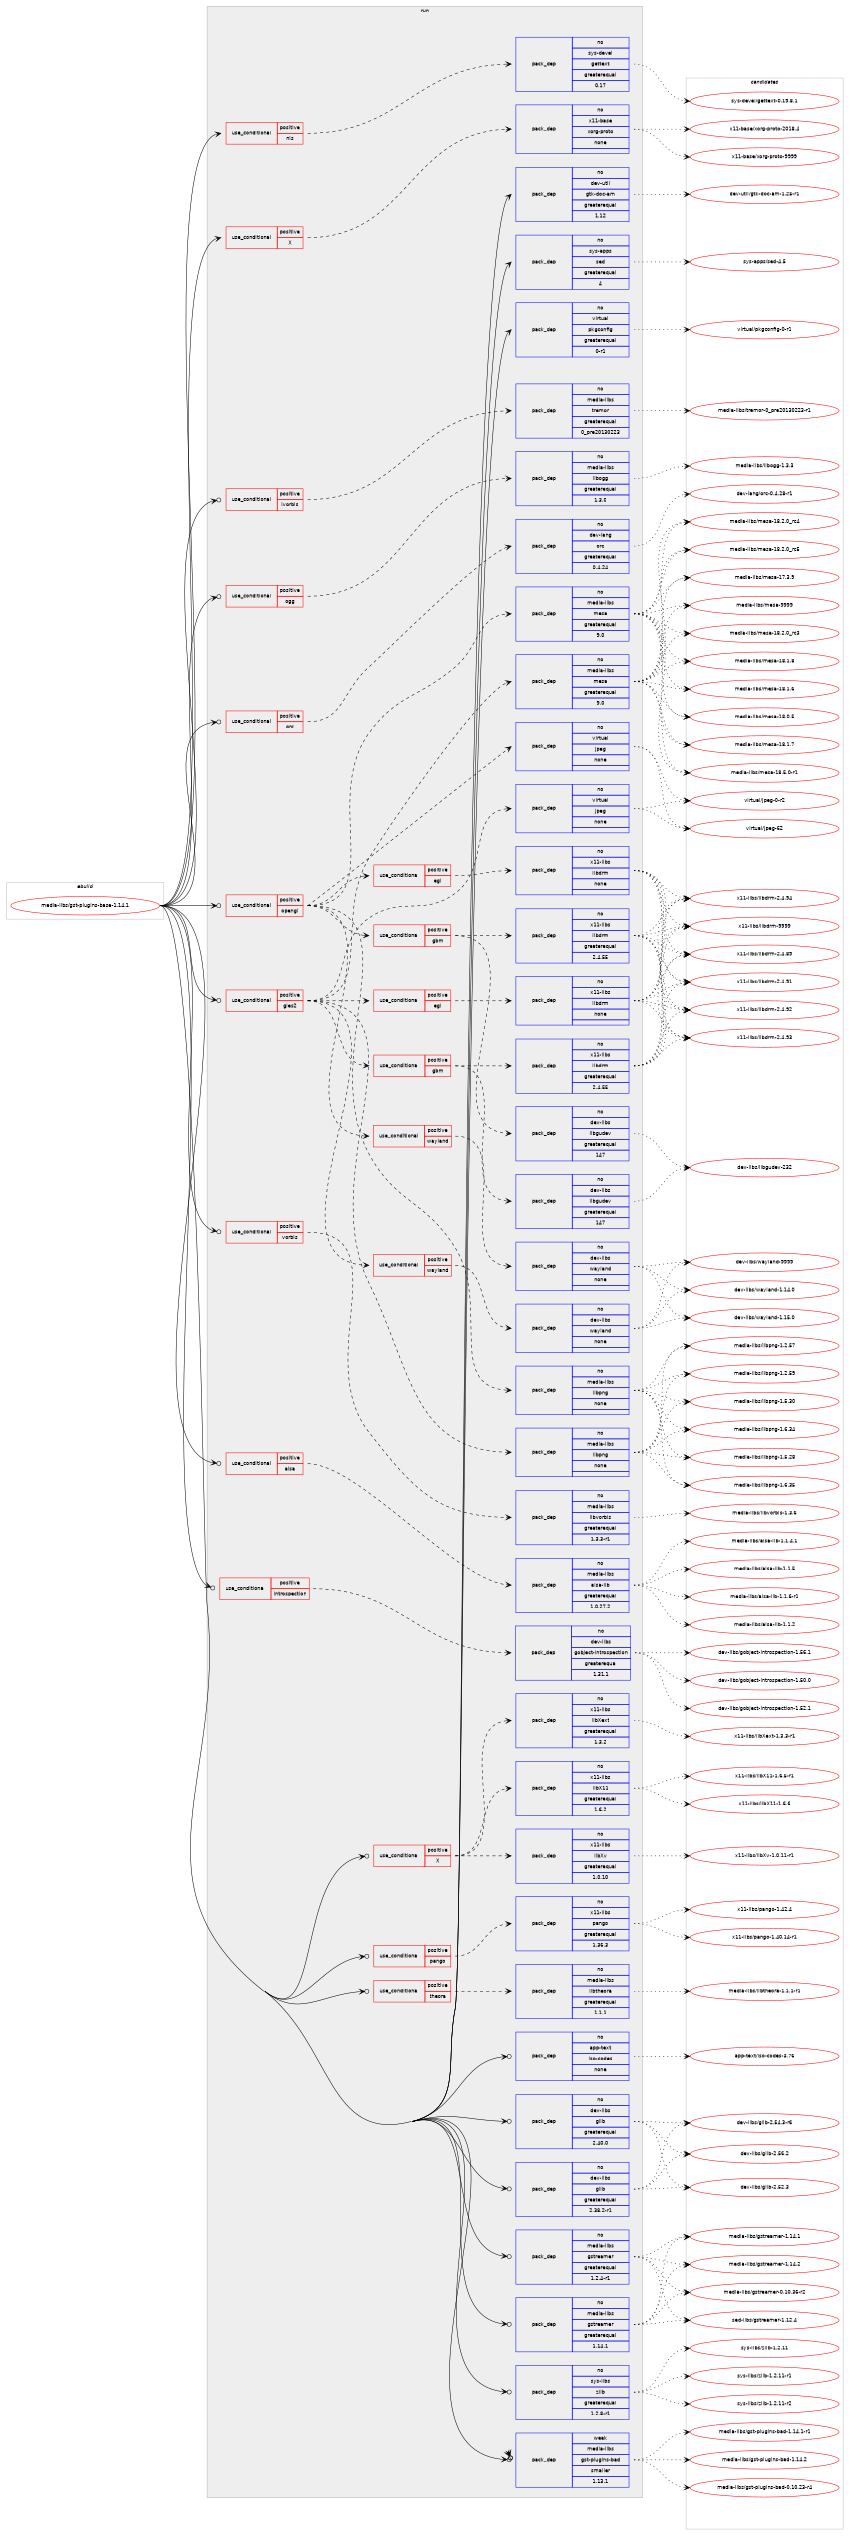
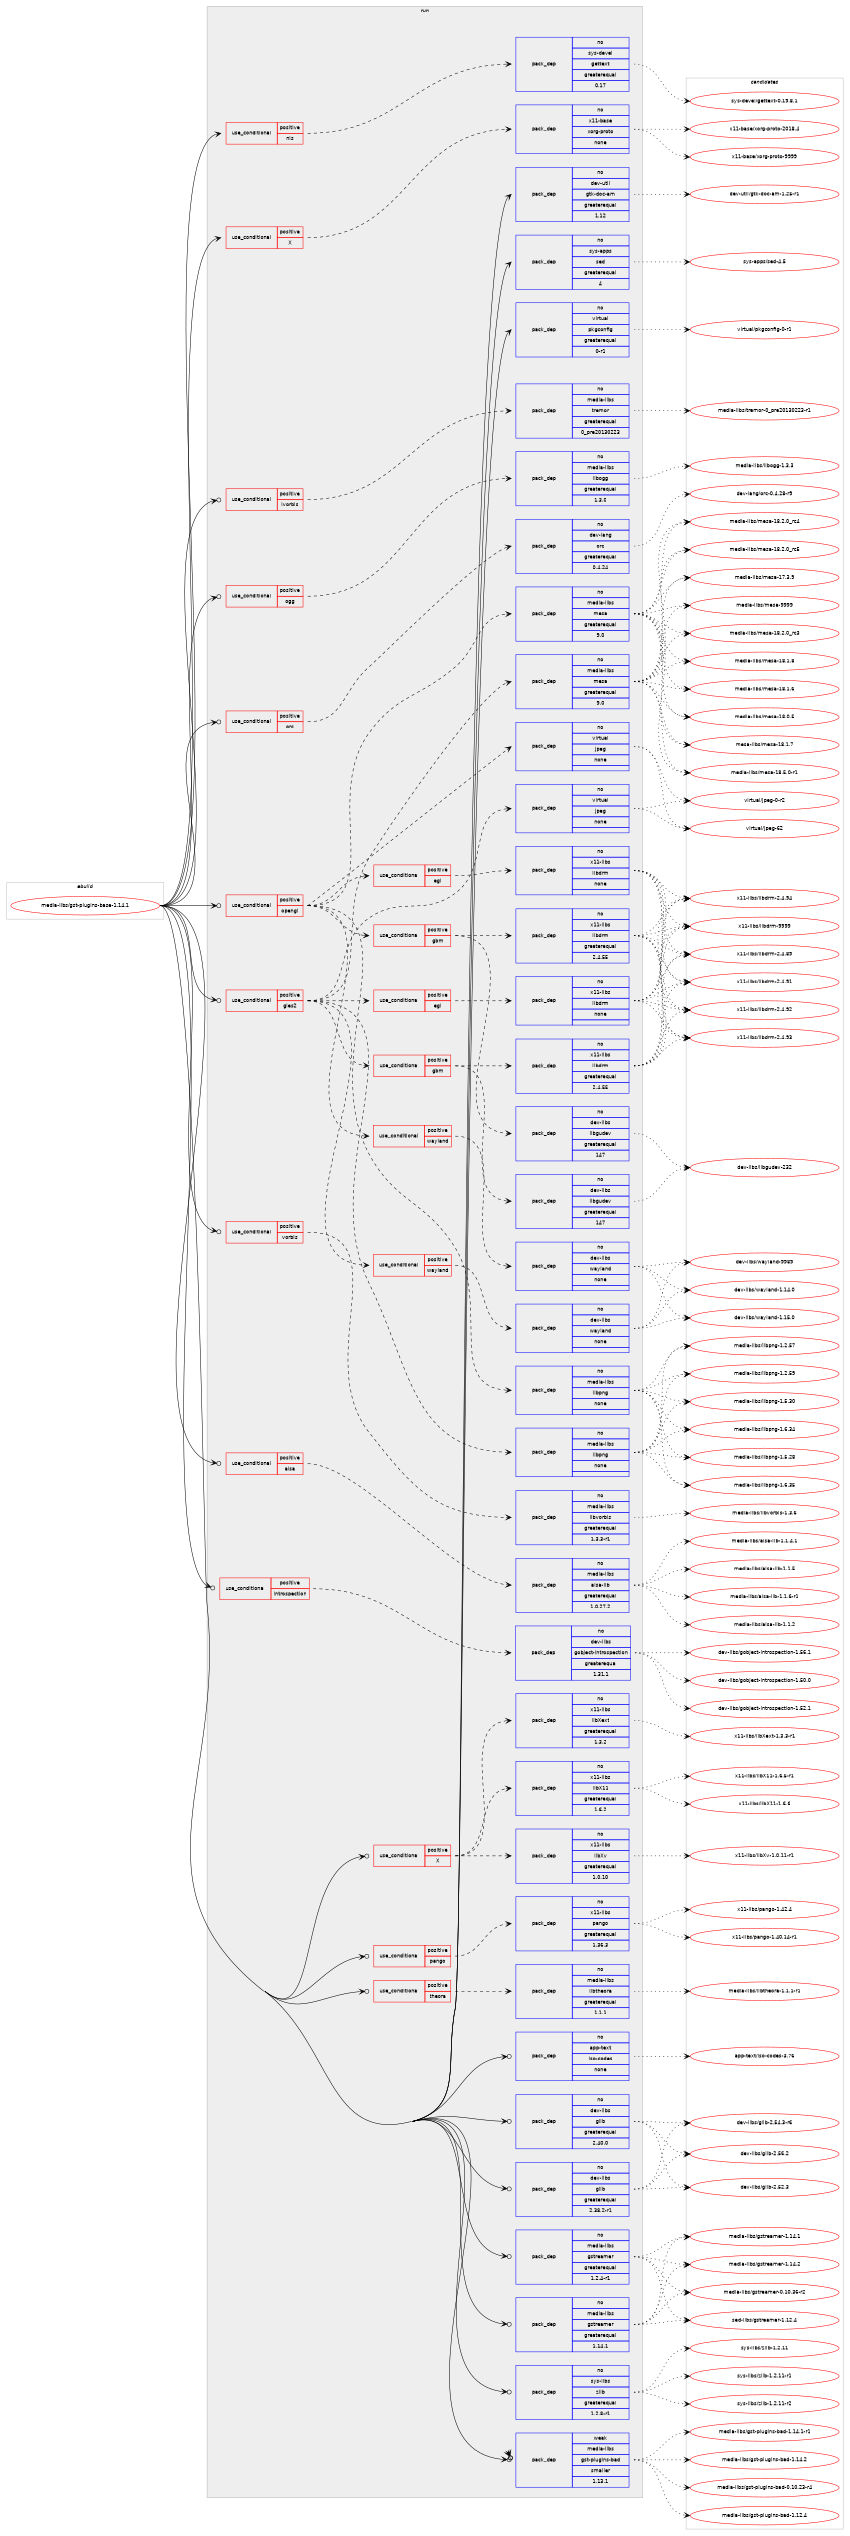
(765, 494) -> (765, 494)
(765, 745) -> (765, 745)
(765, 1262) -> (765, 1262)
none -> (765, 2516)
